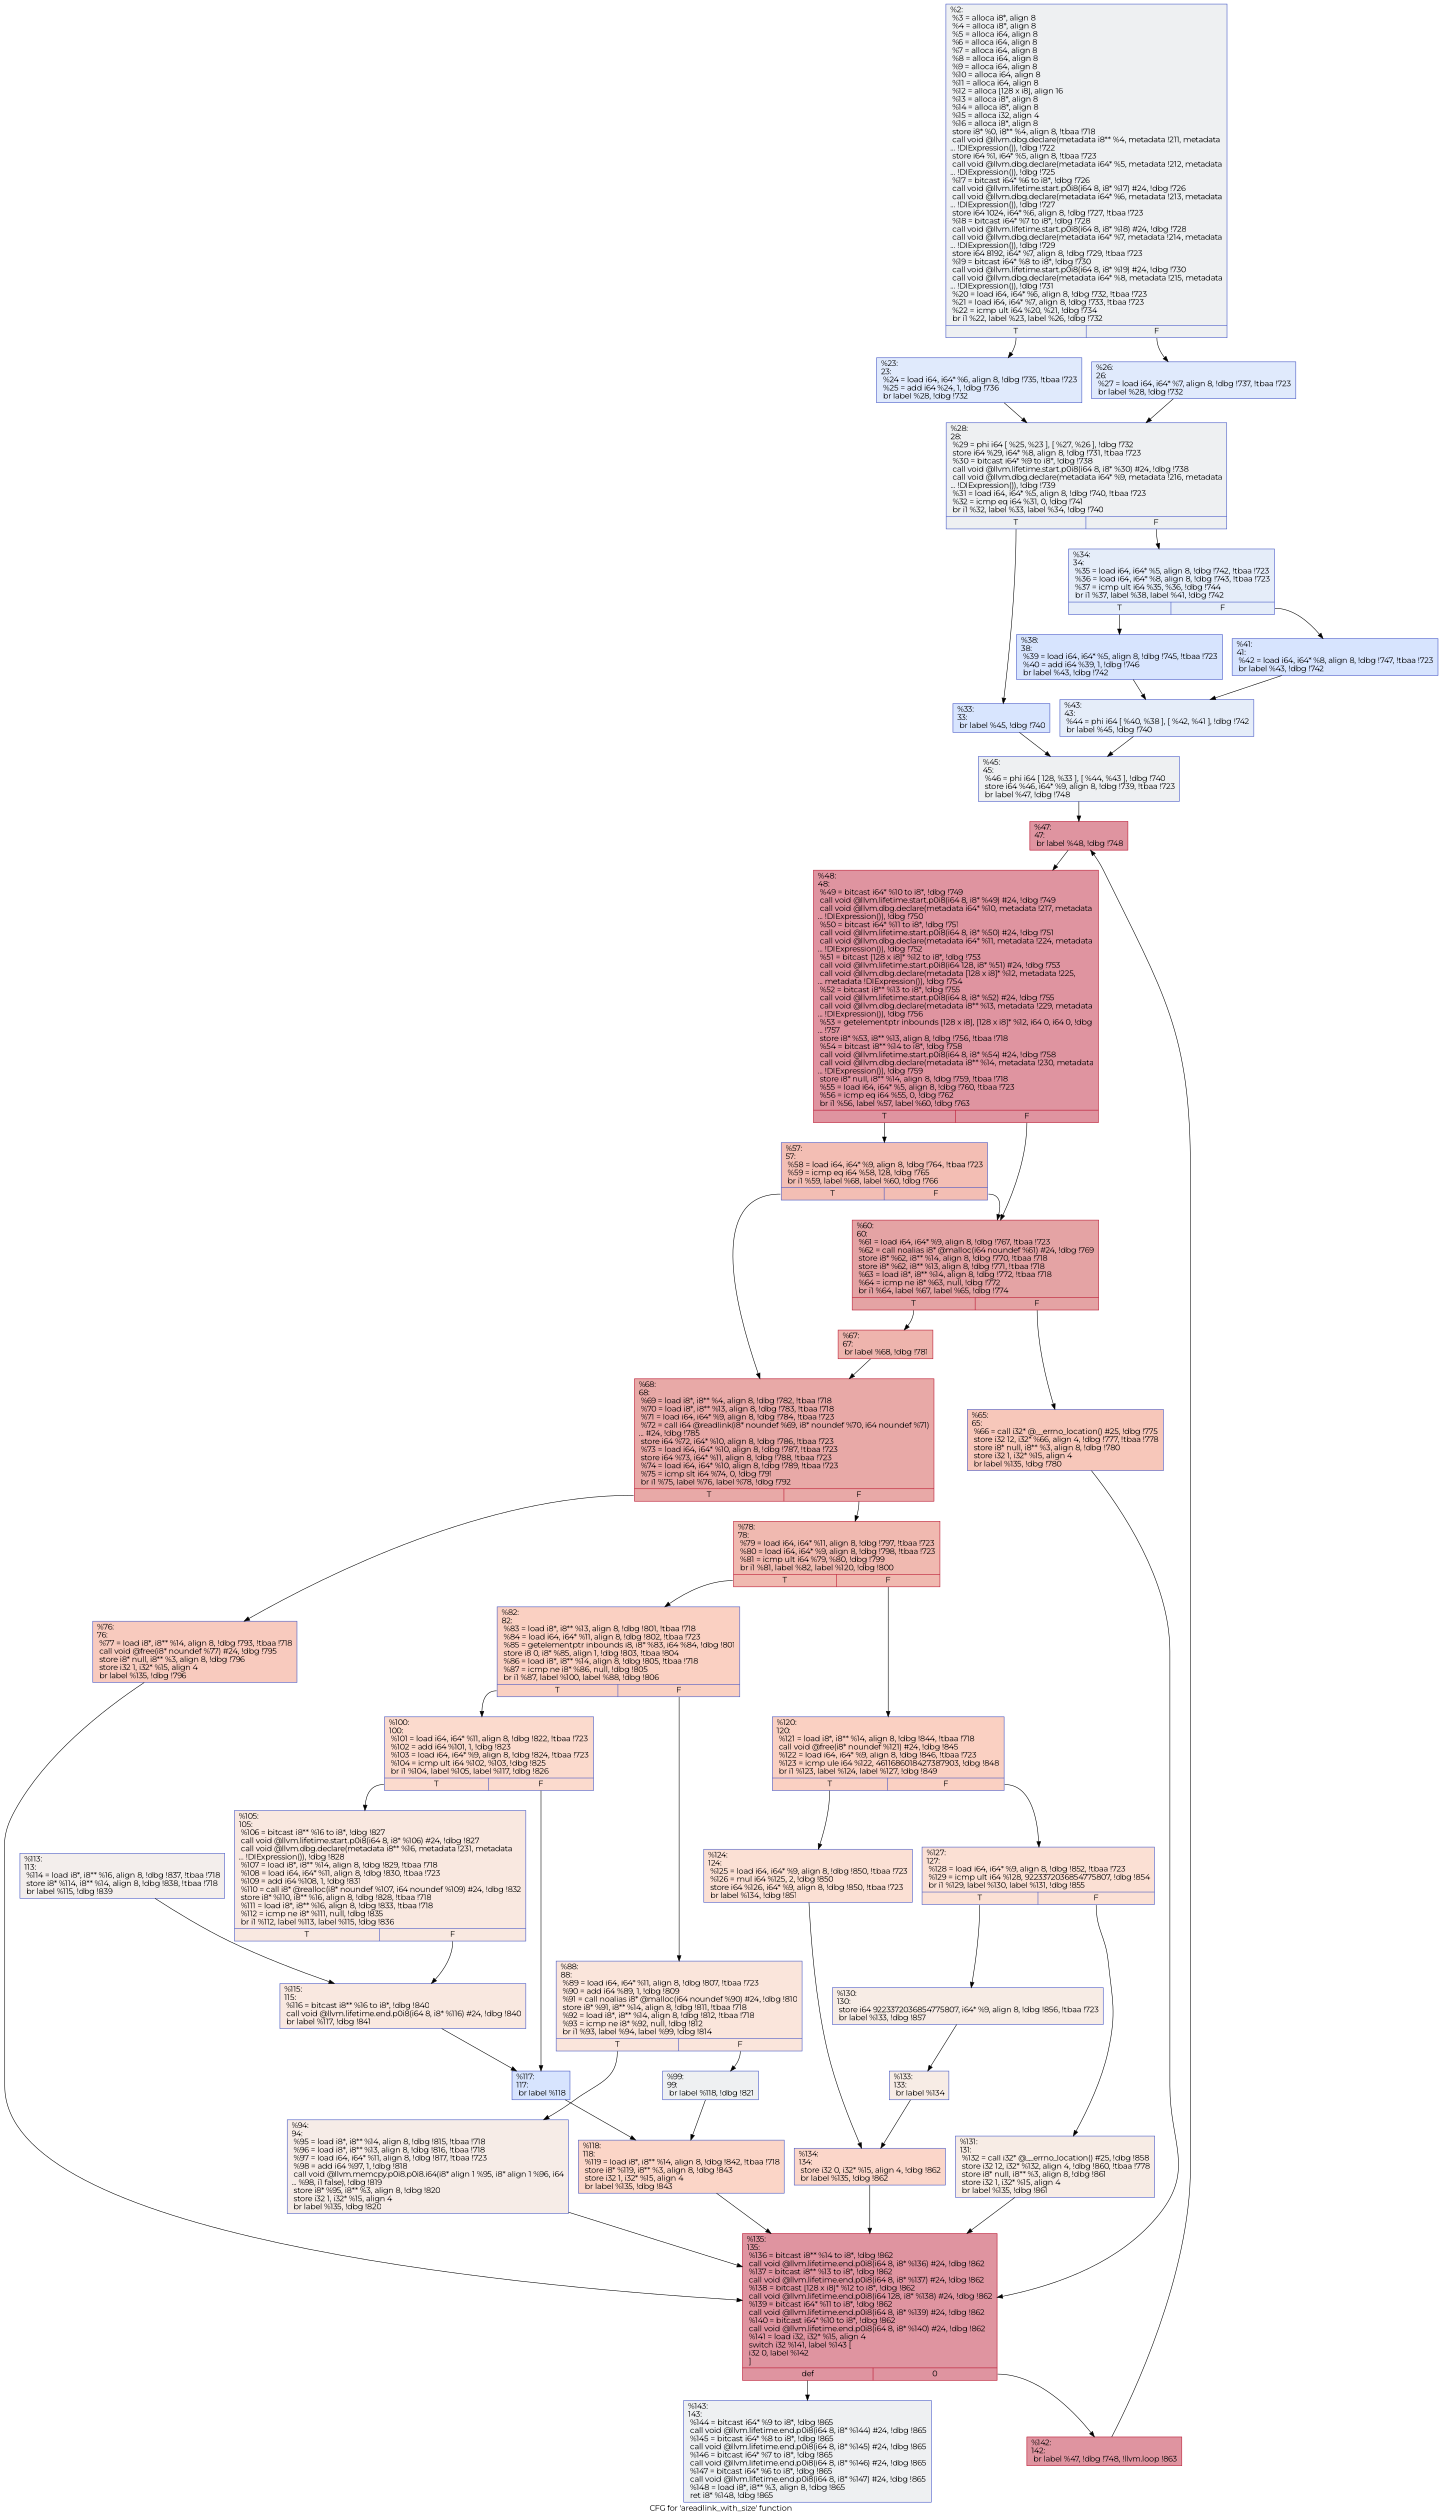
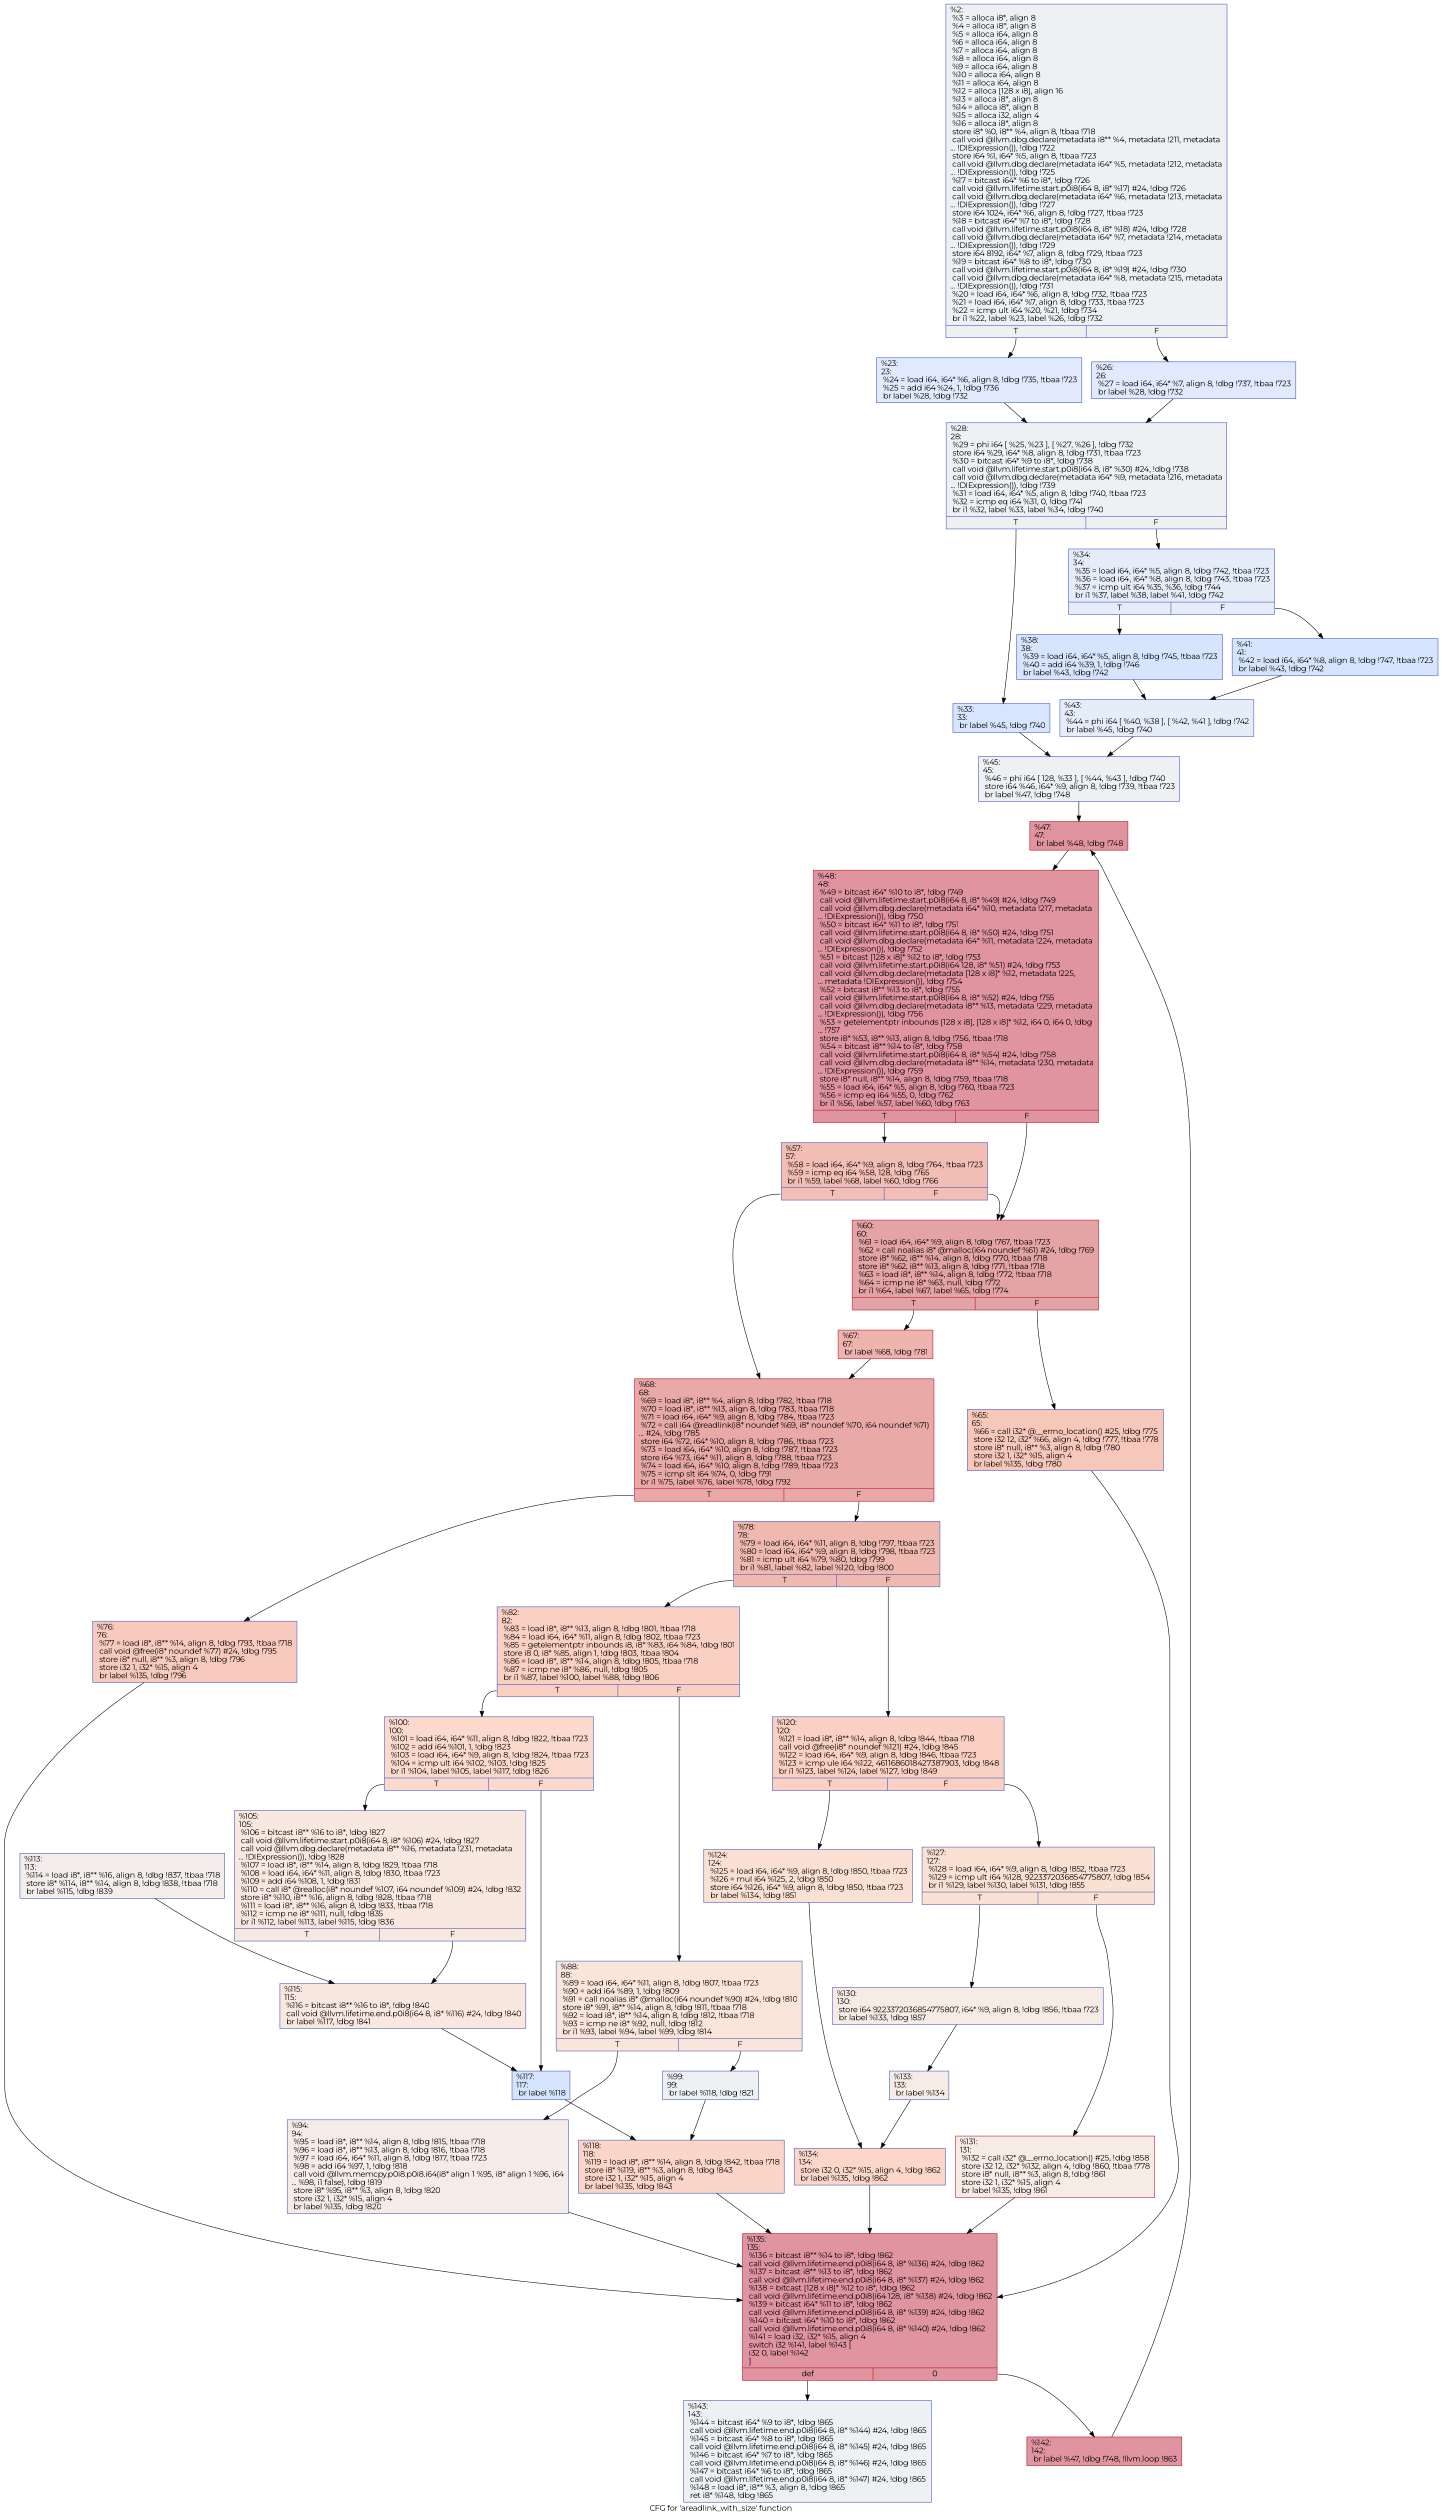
(837, 1554) -> (837, 1554)
(1055, 2167) -> (1055, 2167)
